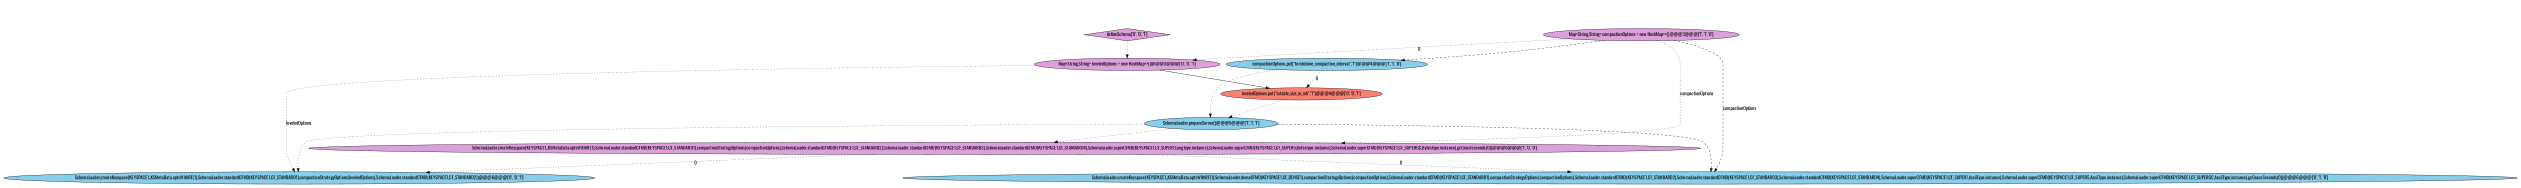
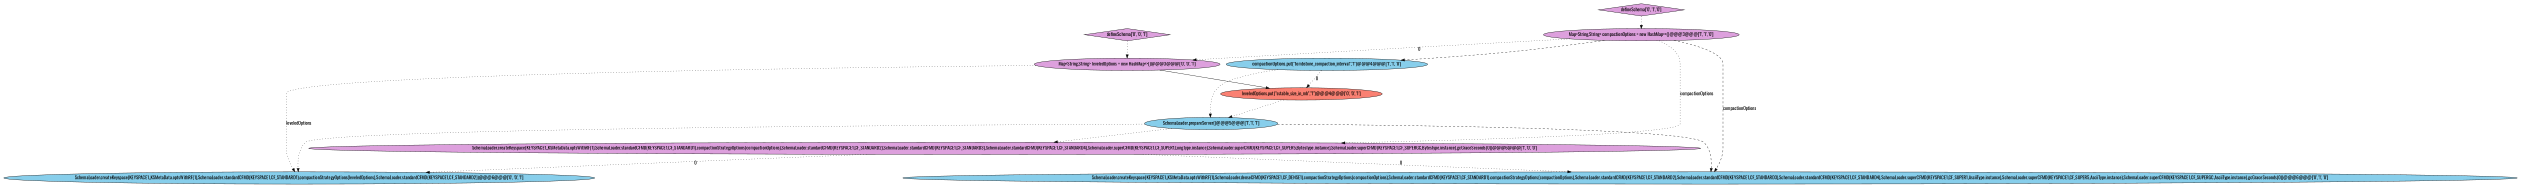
none -> (1641, 10)
